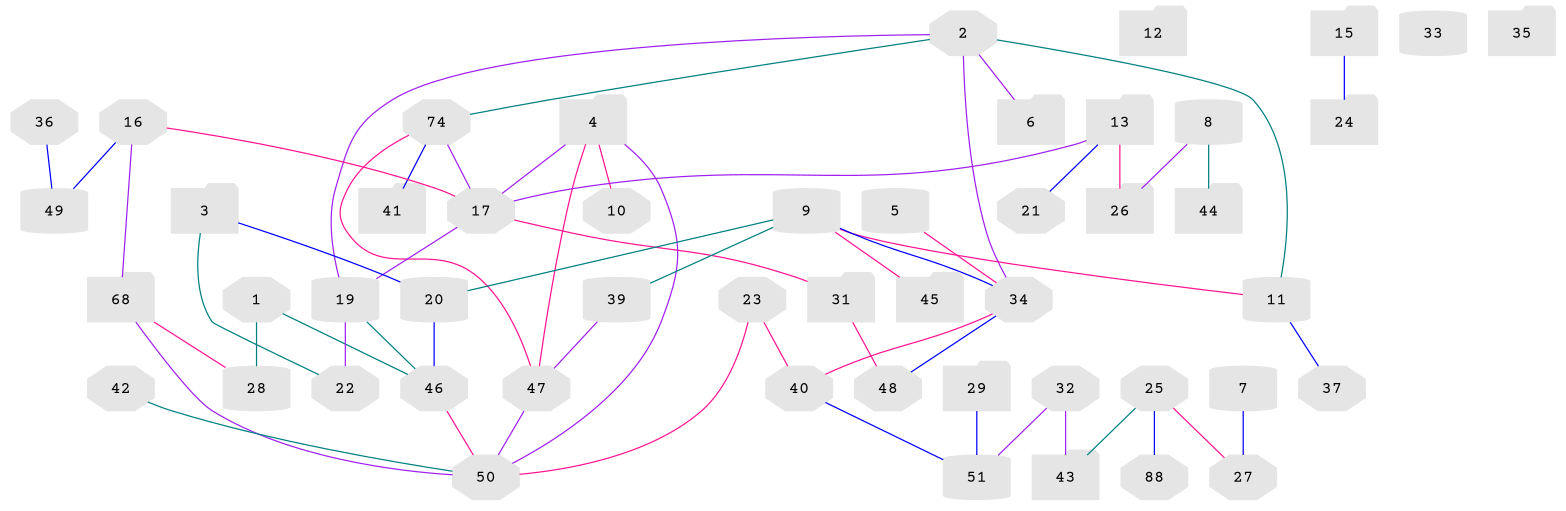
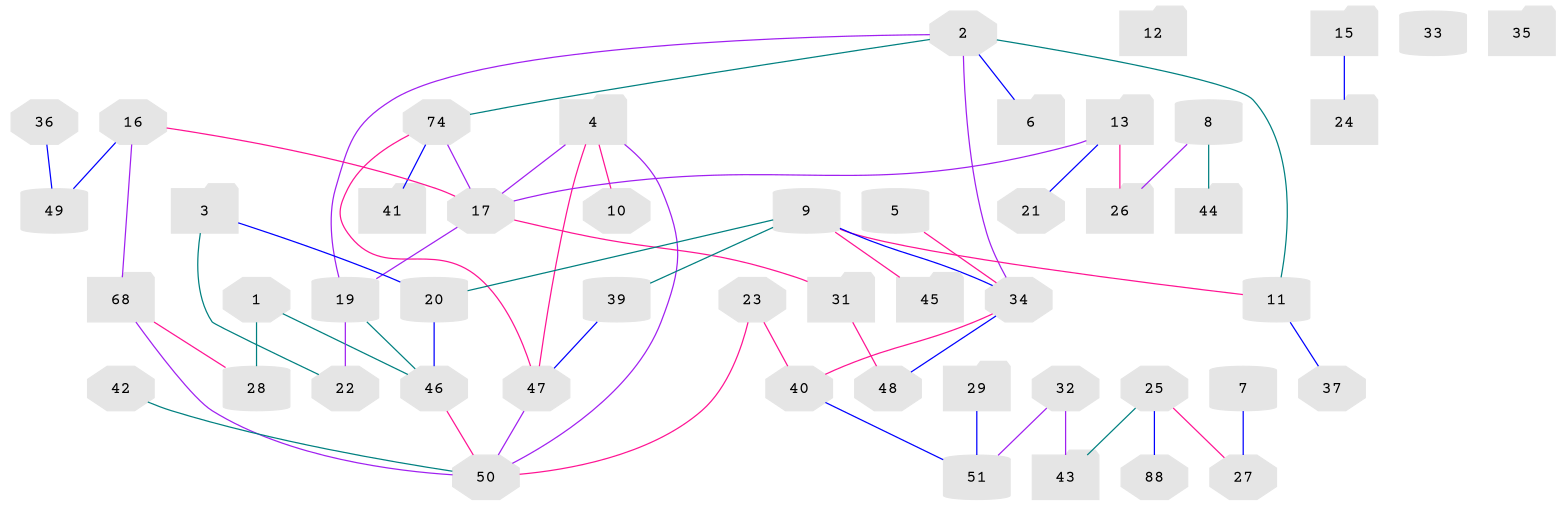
(997, 77) -> (997, 77)
(576, 345) -> (576, 345)
